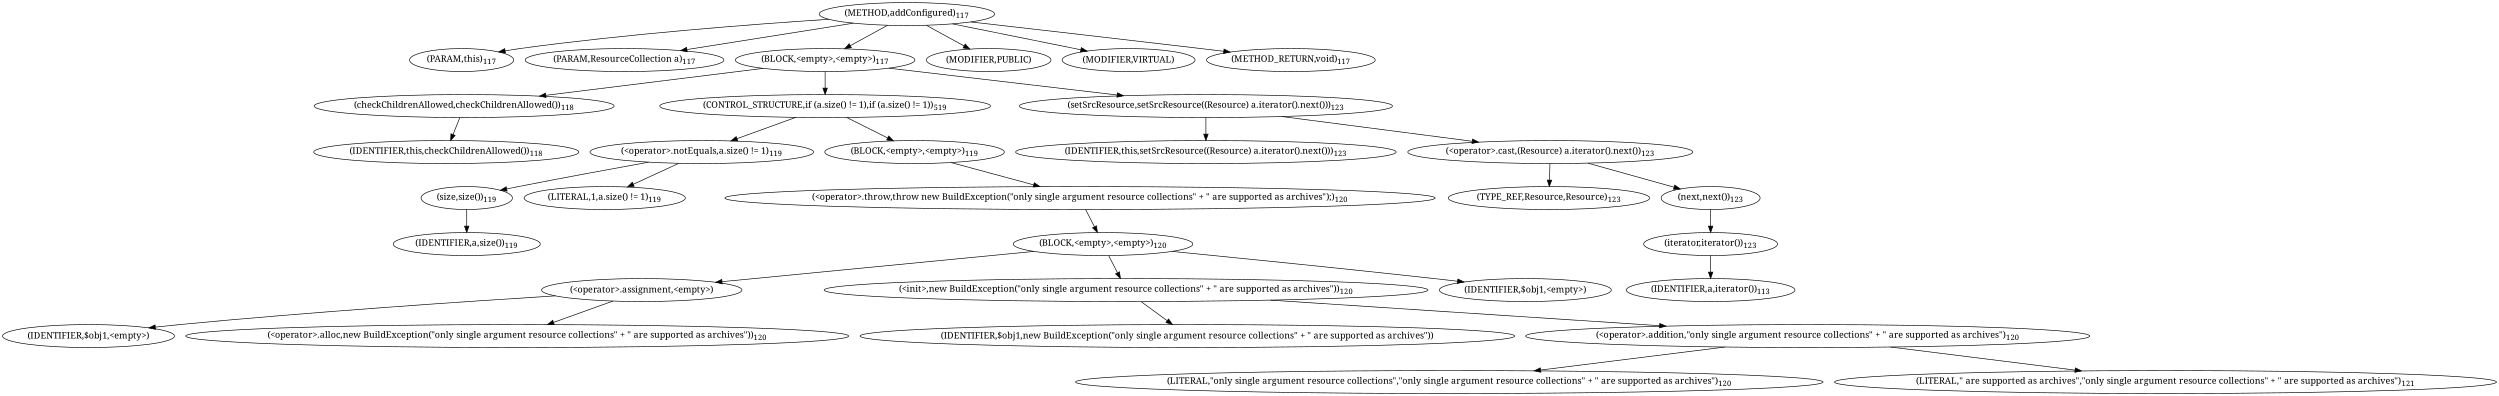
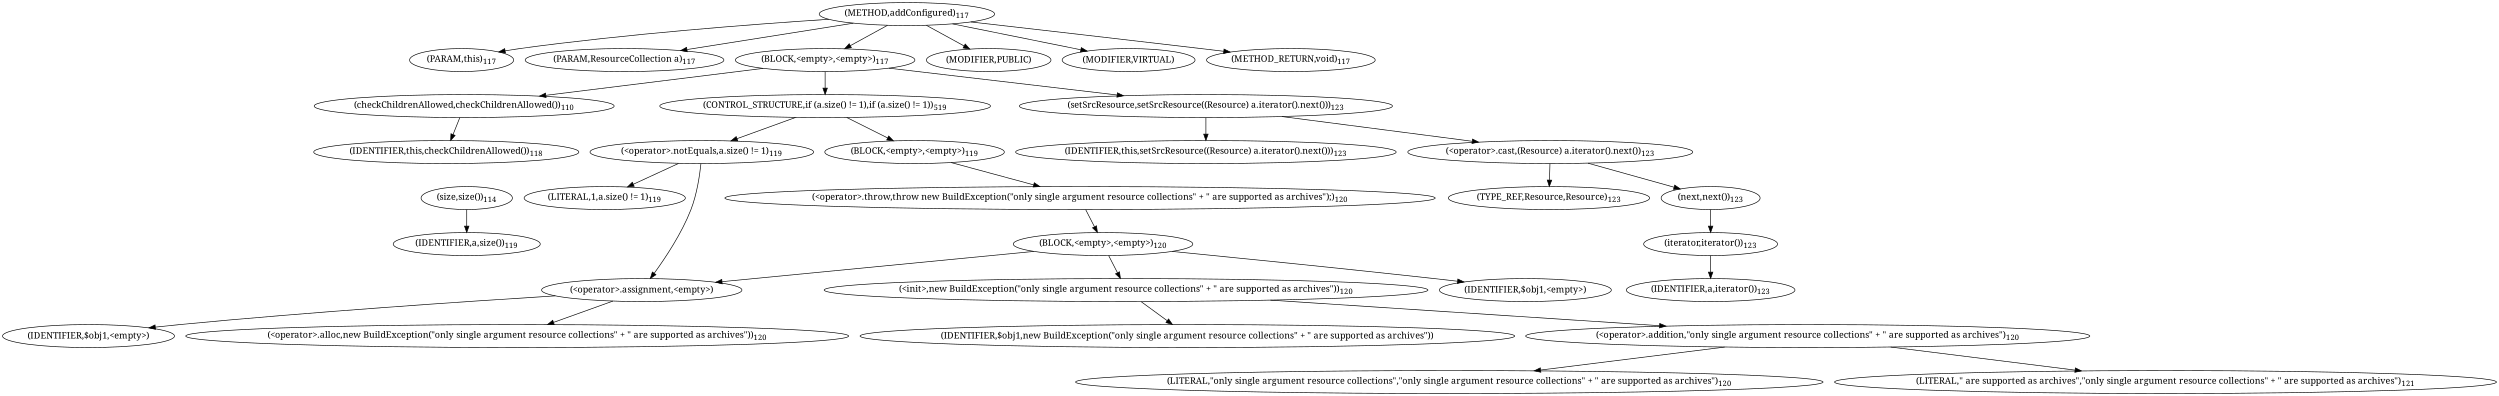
(568, 105) -> (568, 105)
(578, 175) -> (686, 222)
(490, 197) -> (490, 197)
(1764, 289) -> (1764, 289)
